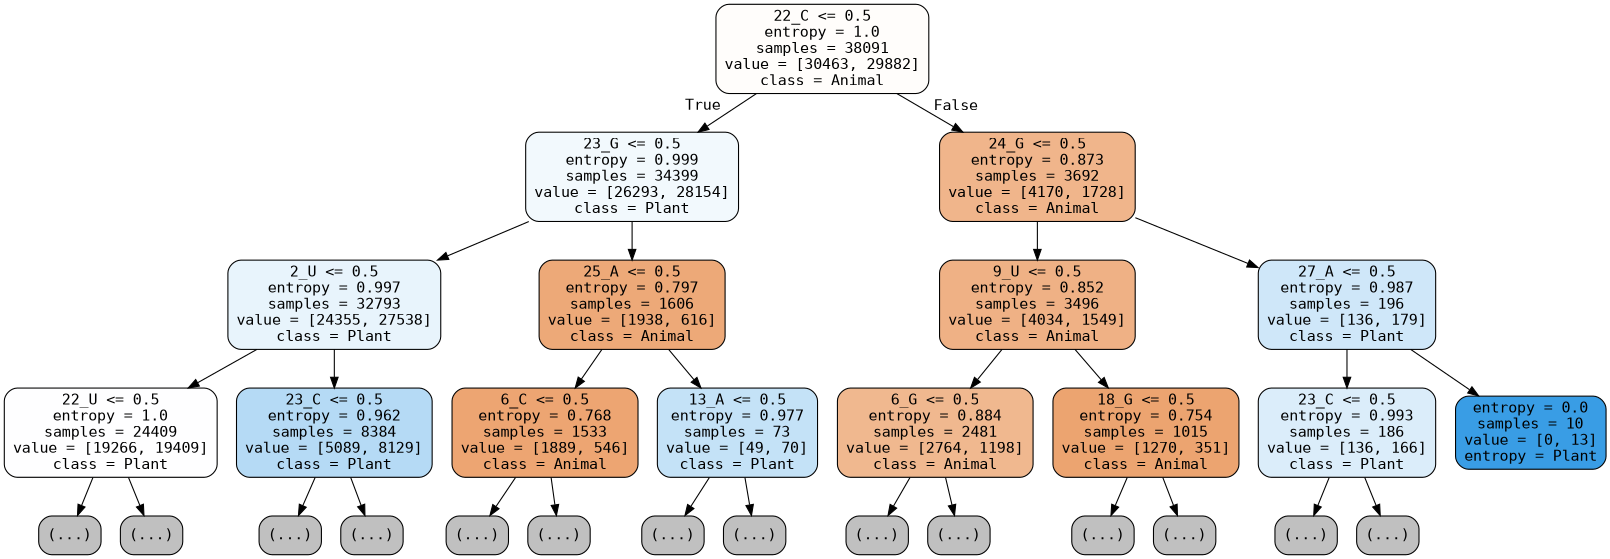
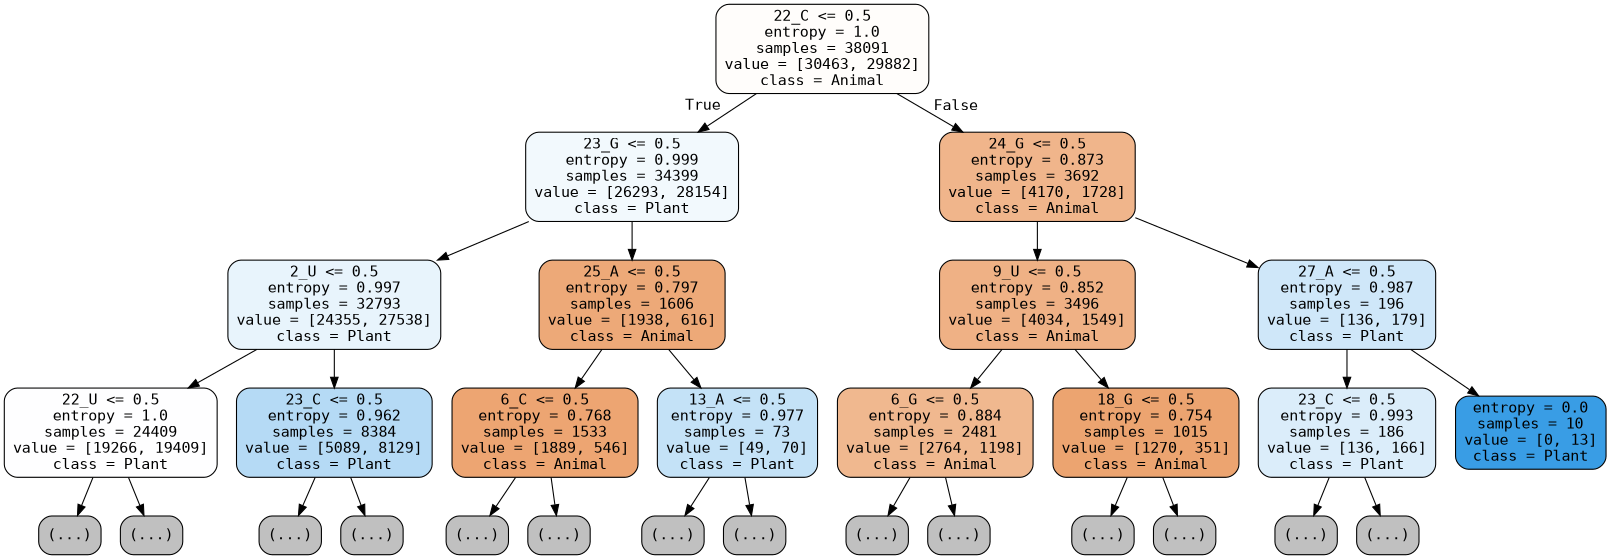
(1531, 433) -> (1531, 433)
